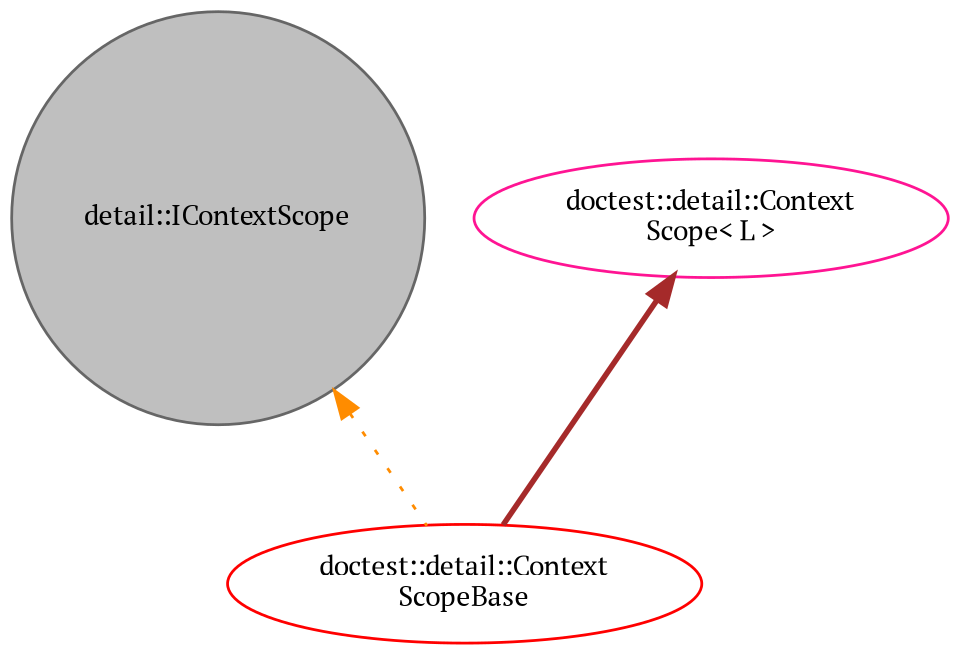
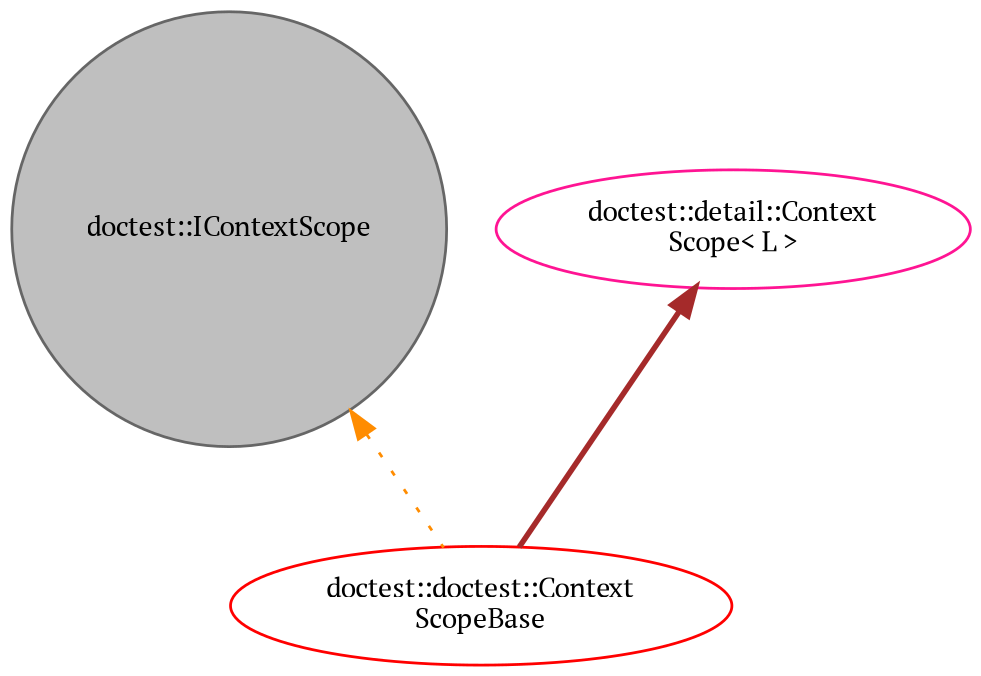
(218, 218) -> (229, 229)
(465, 584) -> (481, 606)
